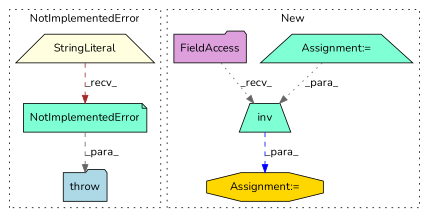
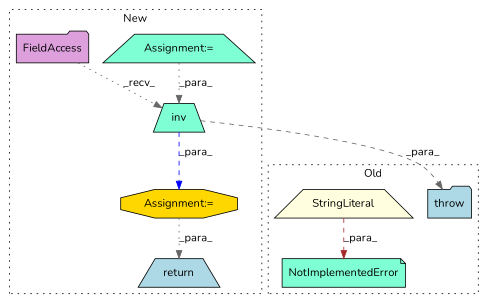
(85, 19) -> (373, 174)
(101, 83) -> (361, 238)
(85, 148) -> (325, 138)
none -> (179, 273)
